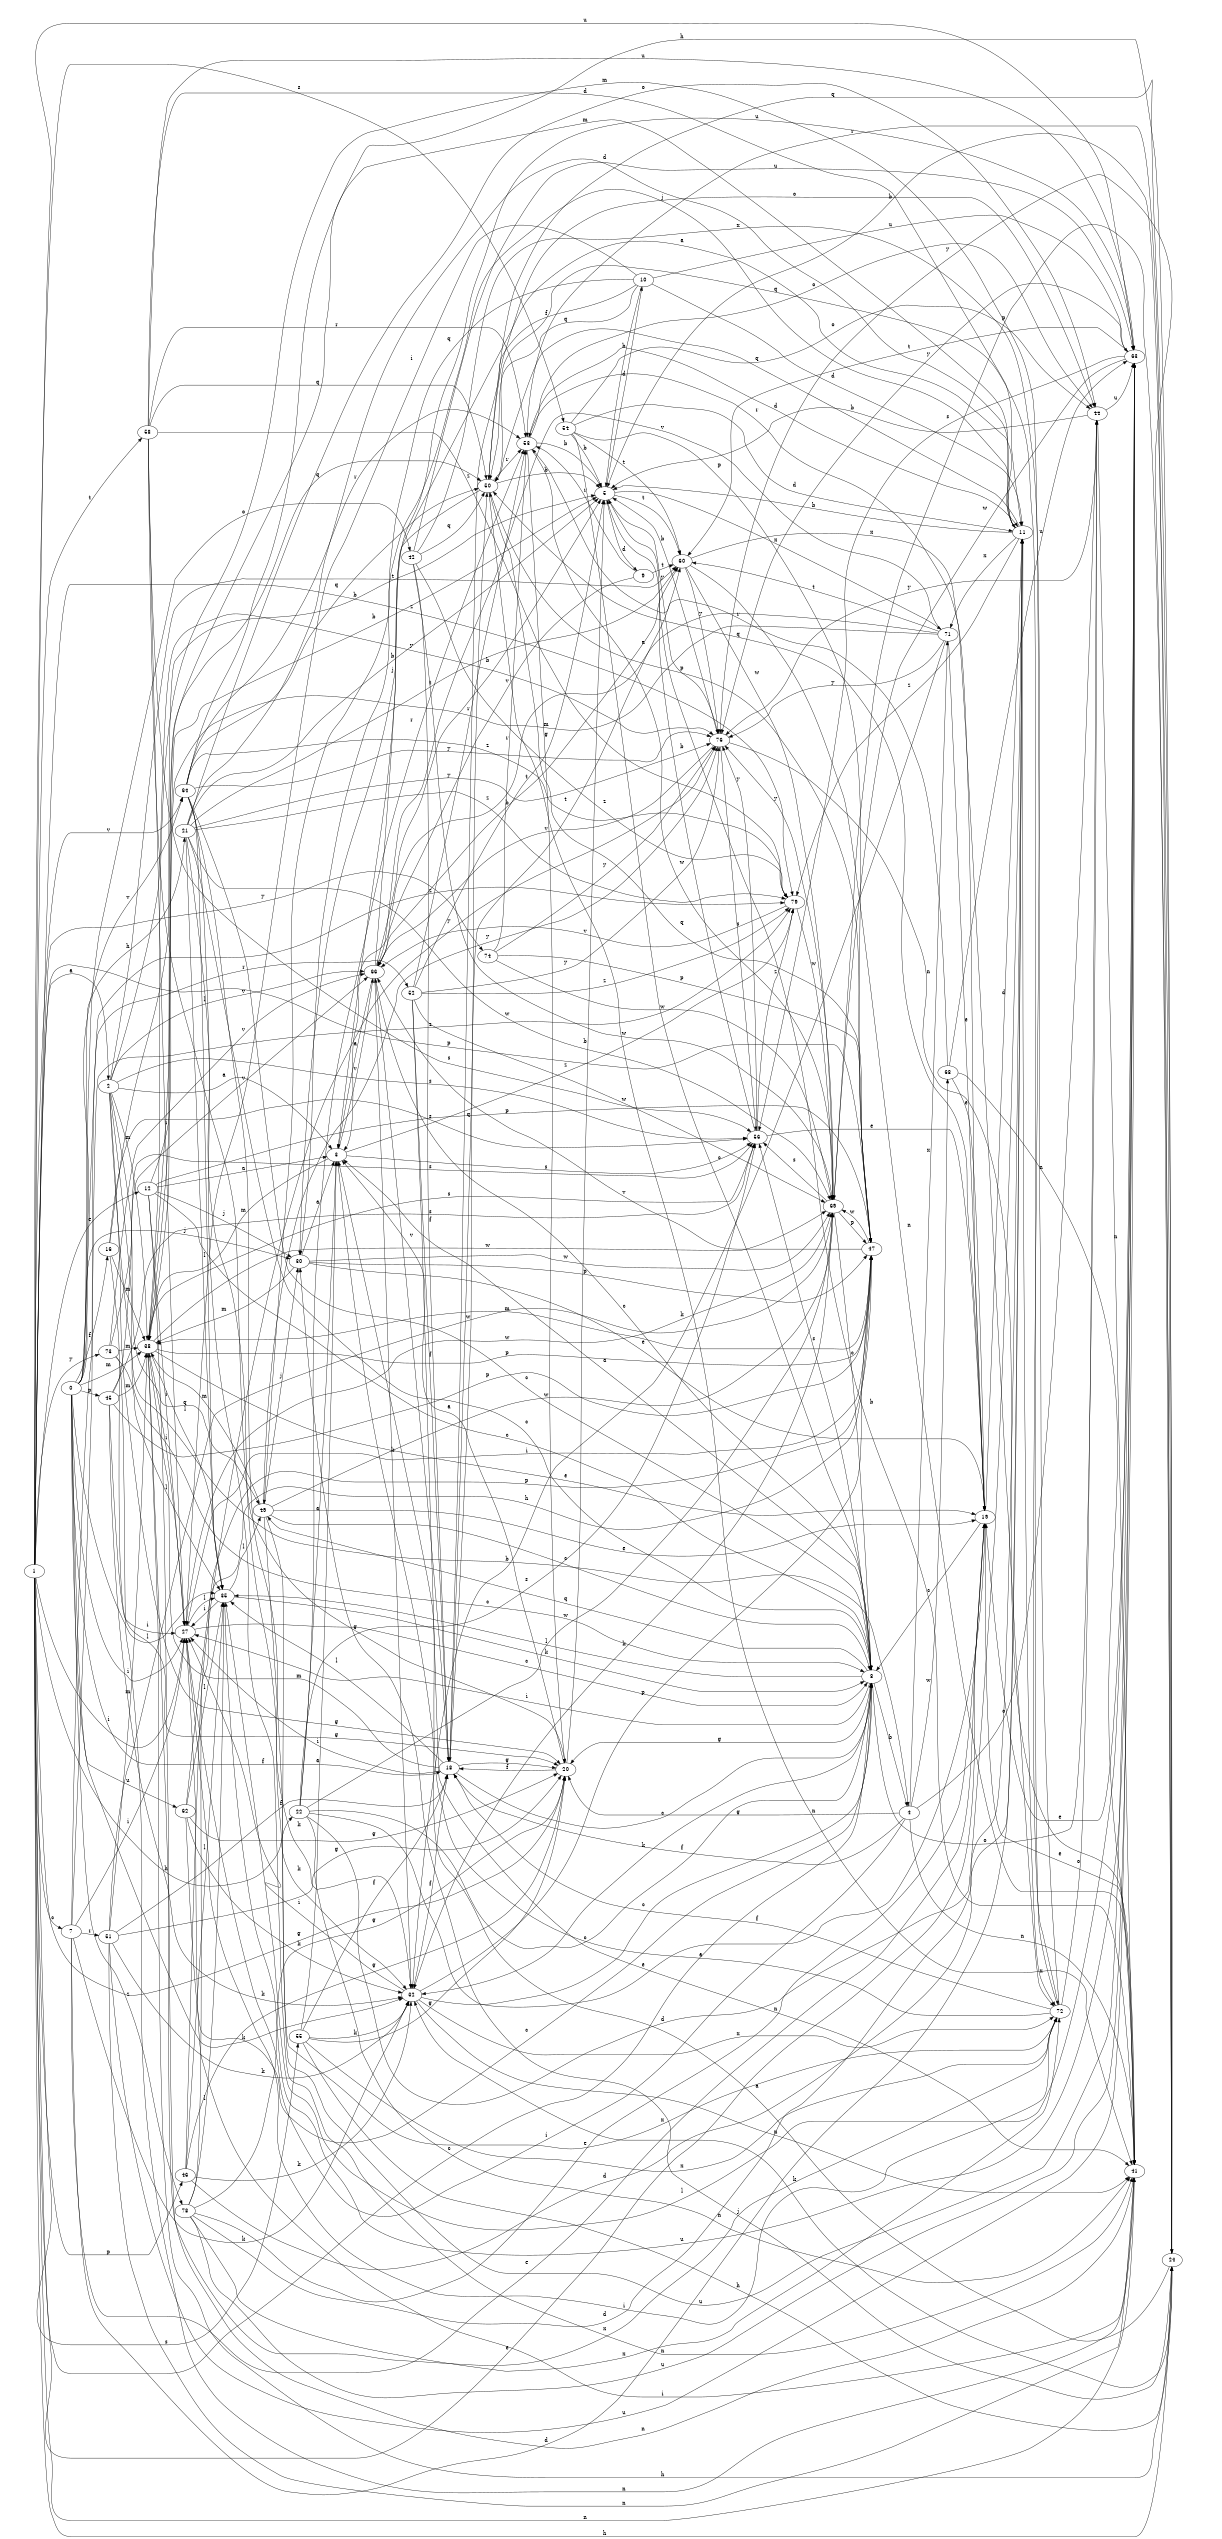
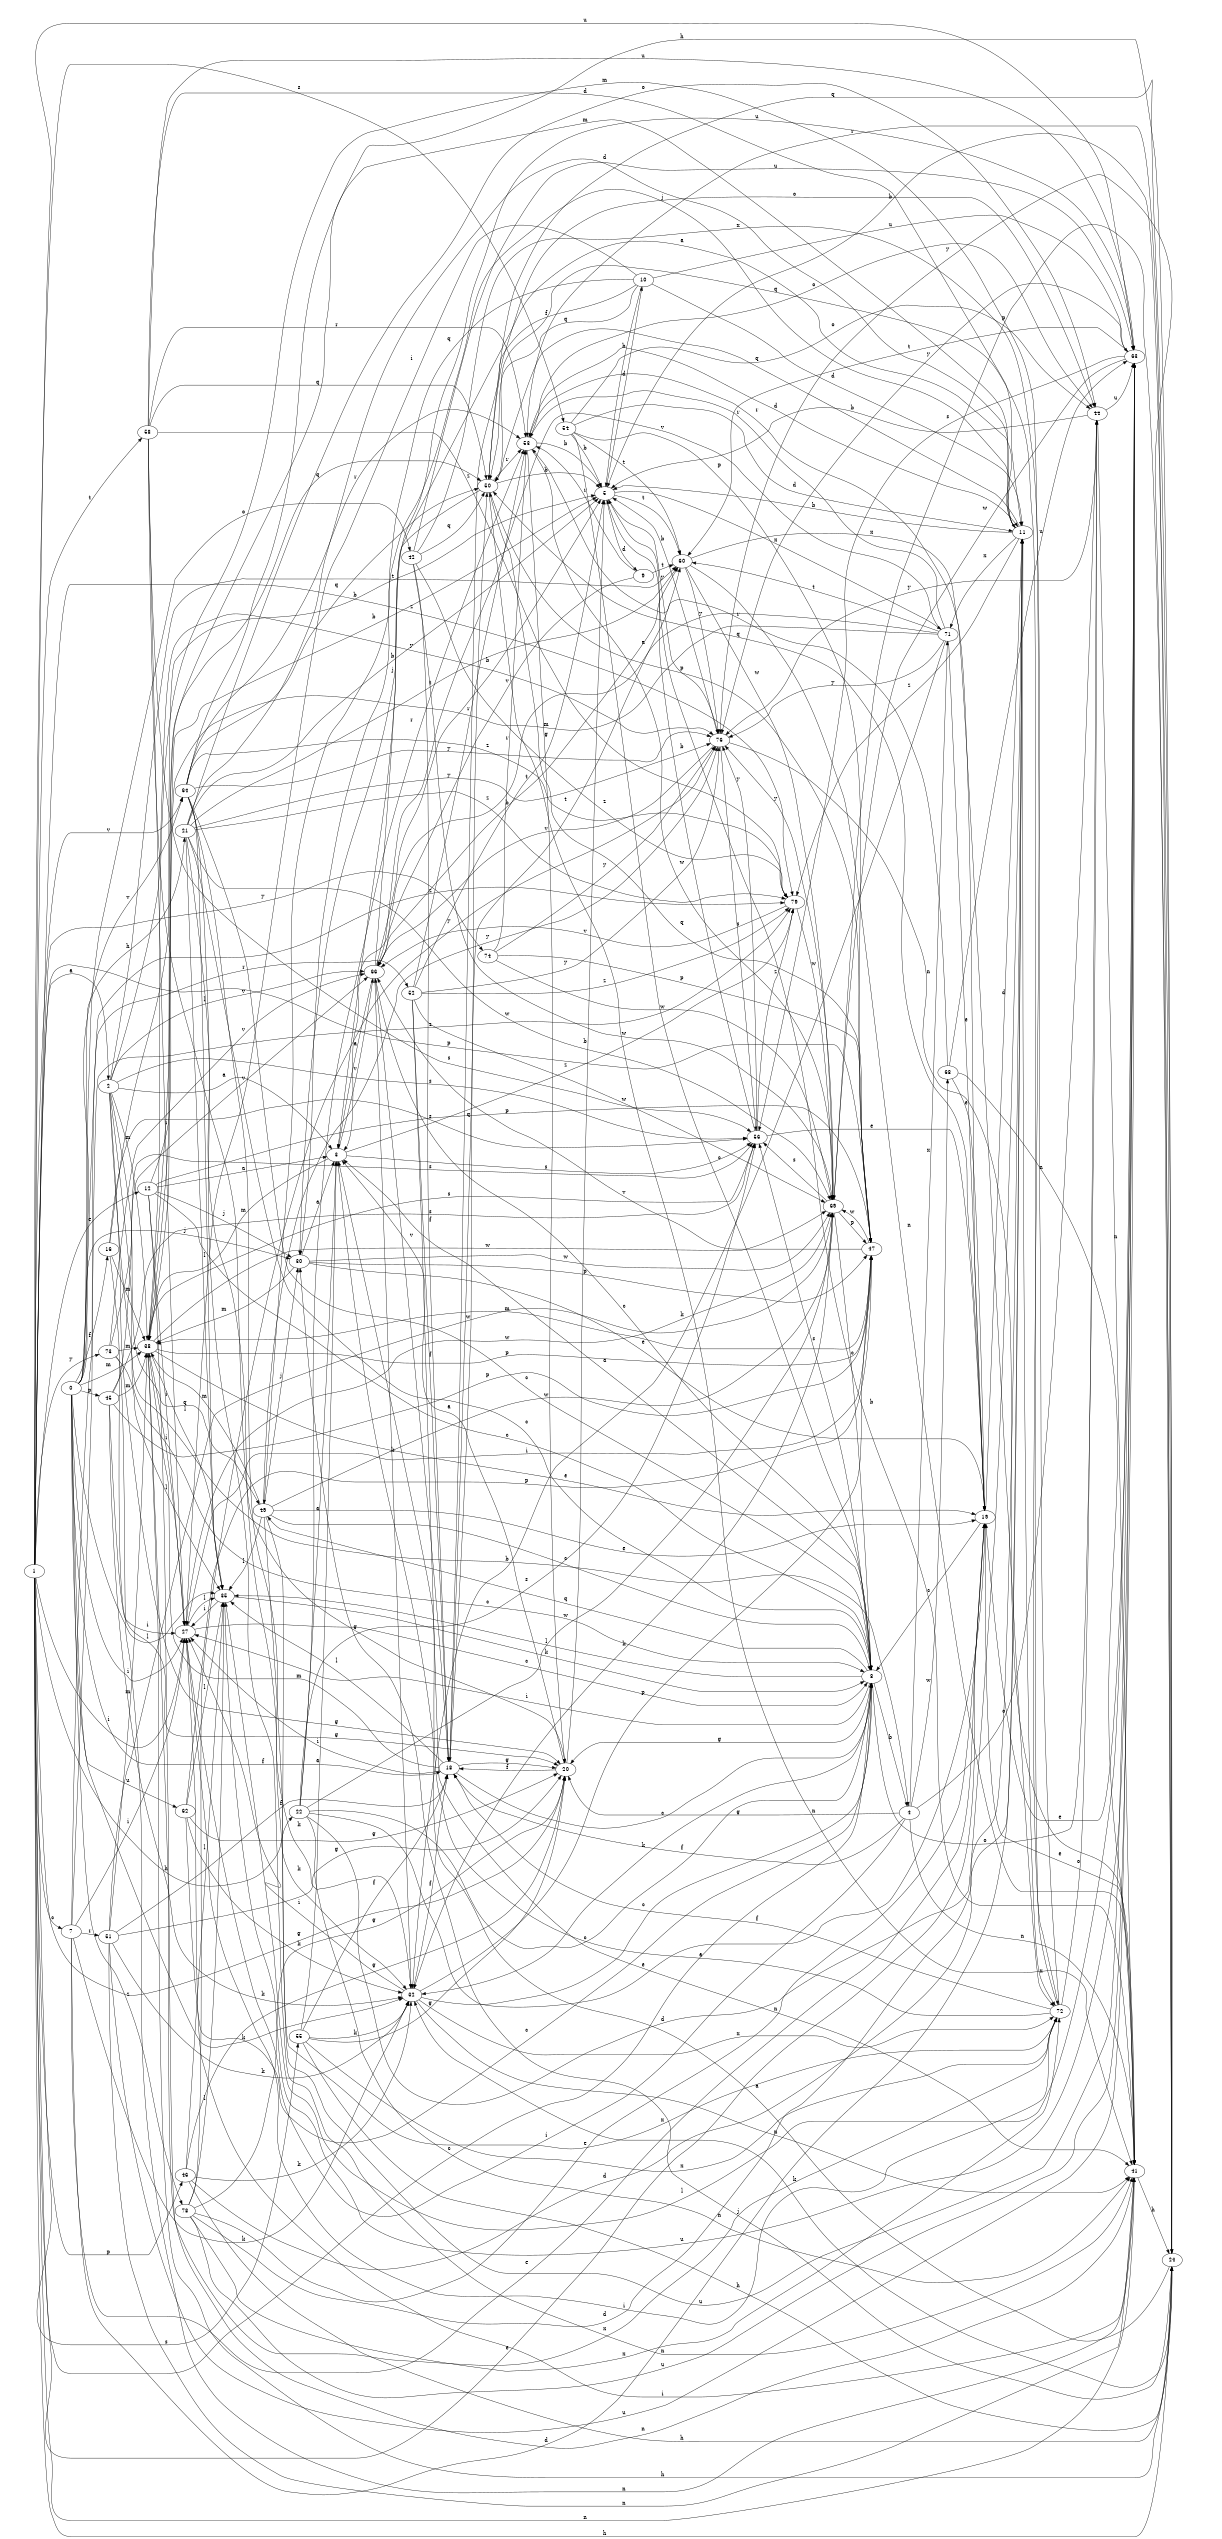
none -> (769, 448)
(275, 1489) -> (709, 2442)
(243, 1555) -> (250, 1556)
none -> (1153, 2214)
